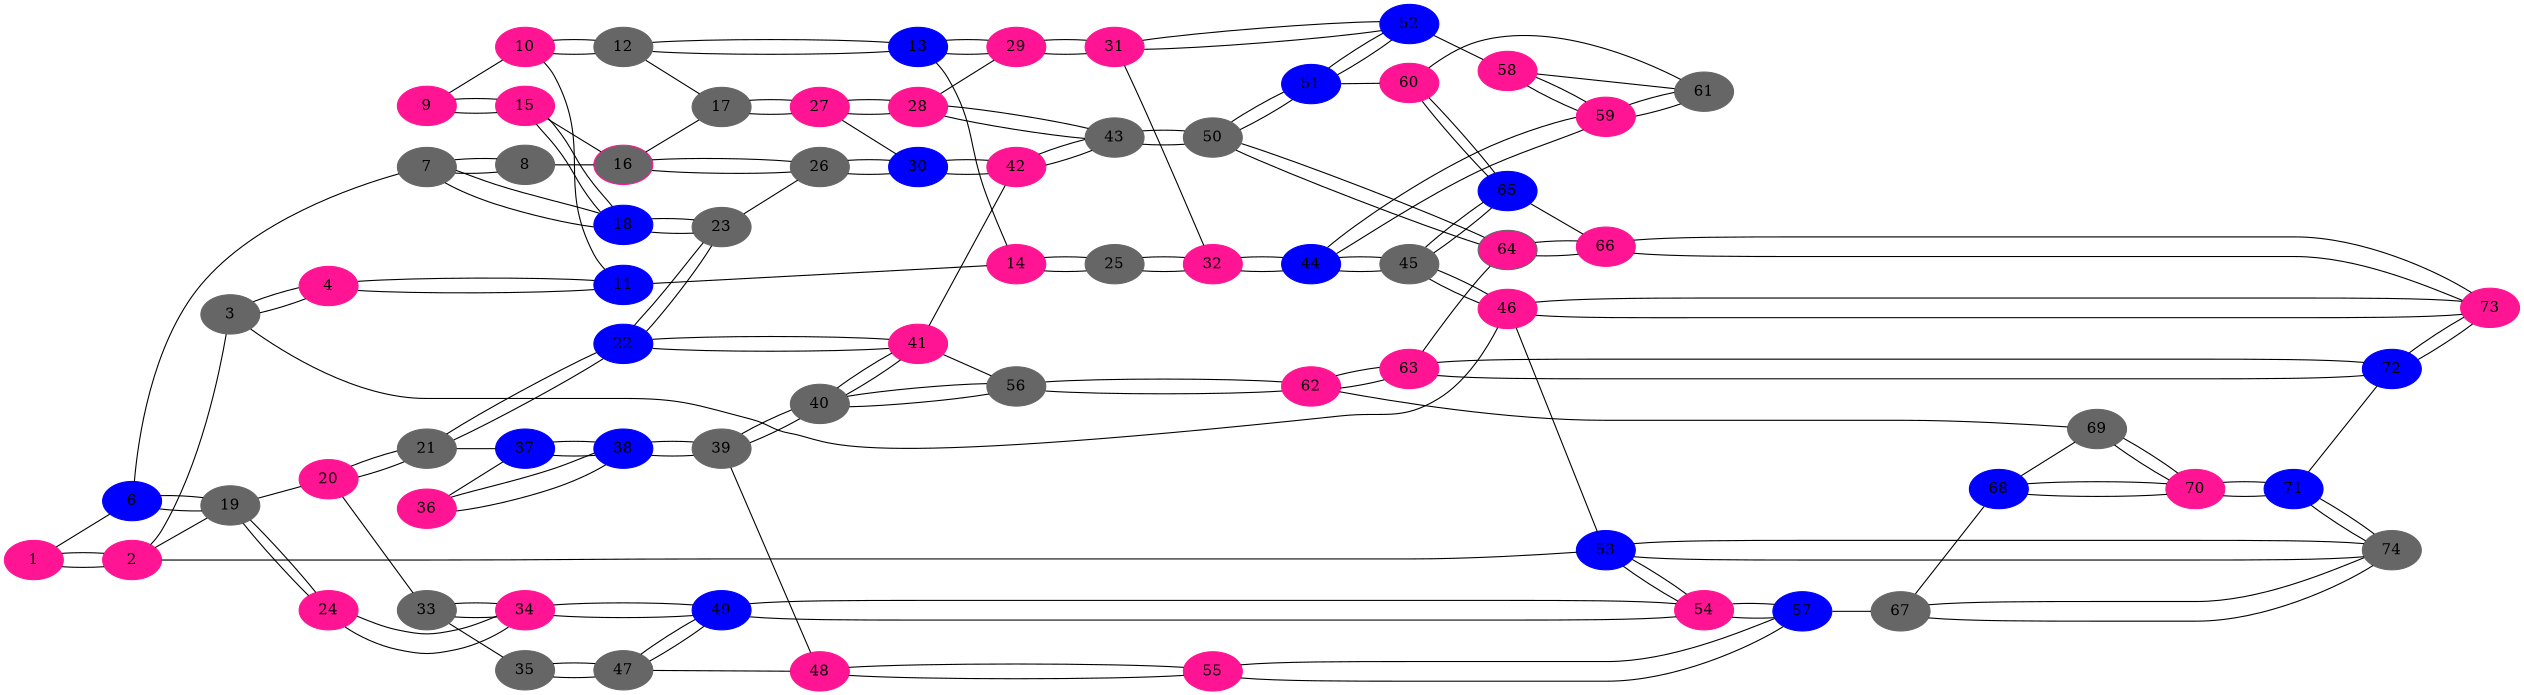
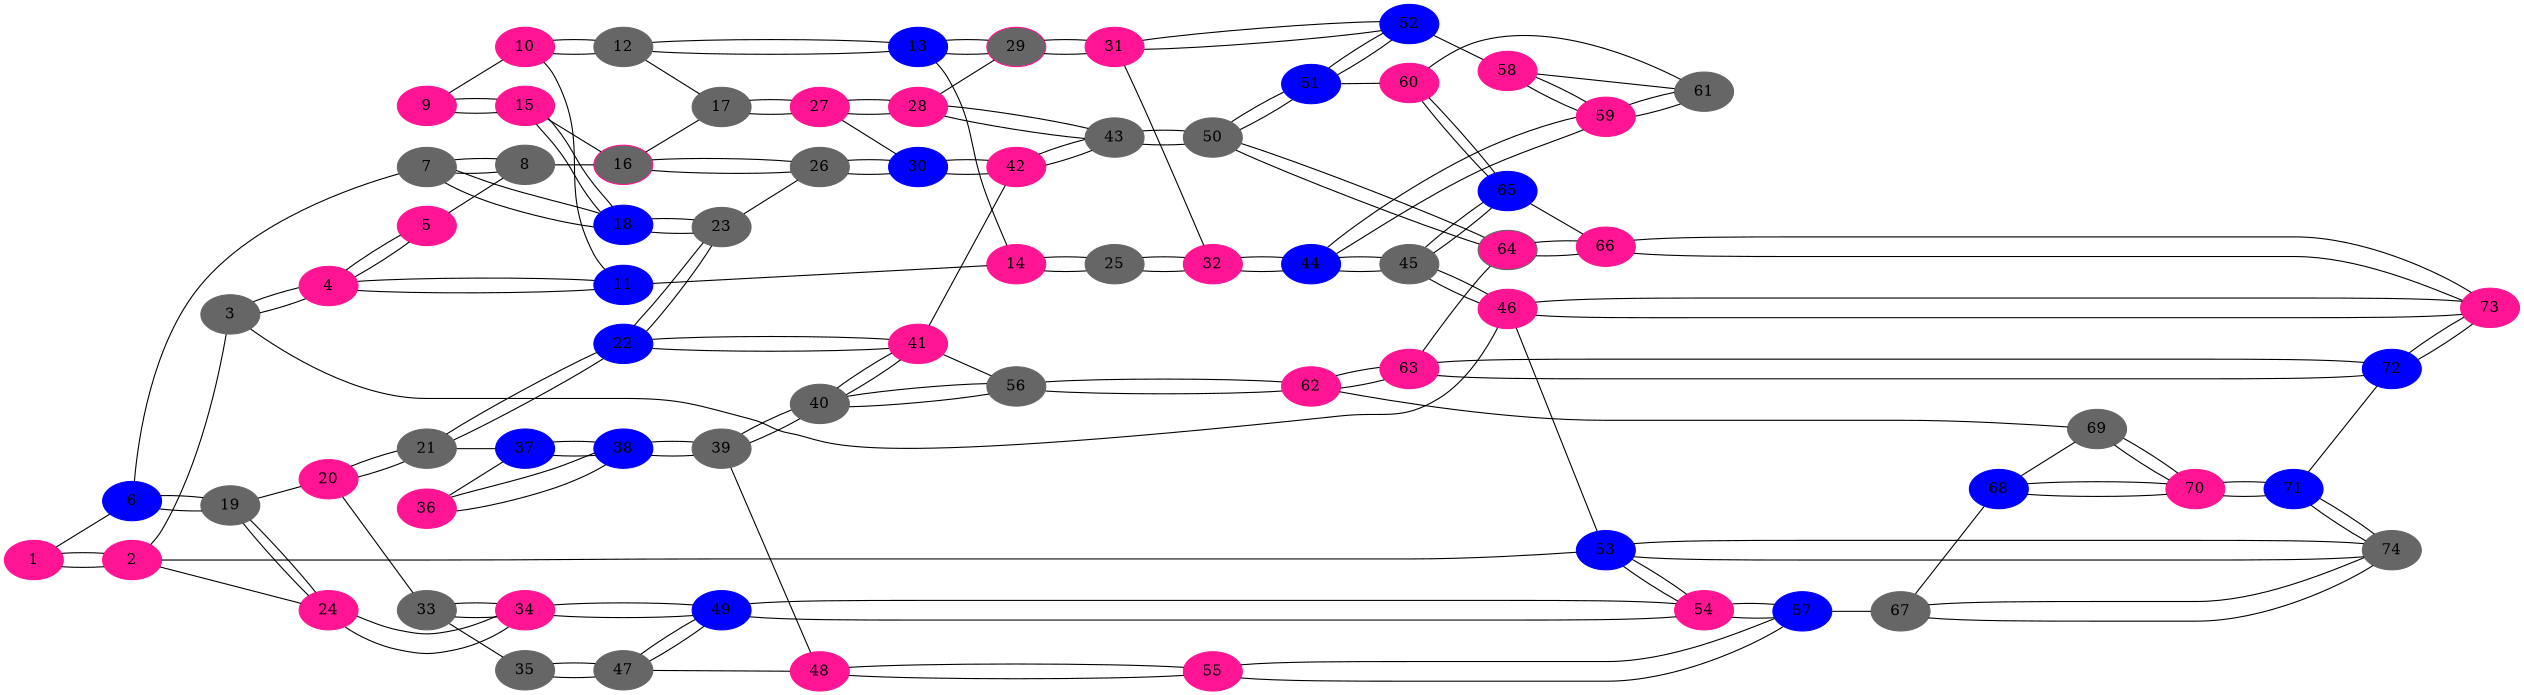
(1016, 47) -> (1016, 47)
none -> (427, 226)
(181, 533) -> (230, 585)
